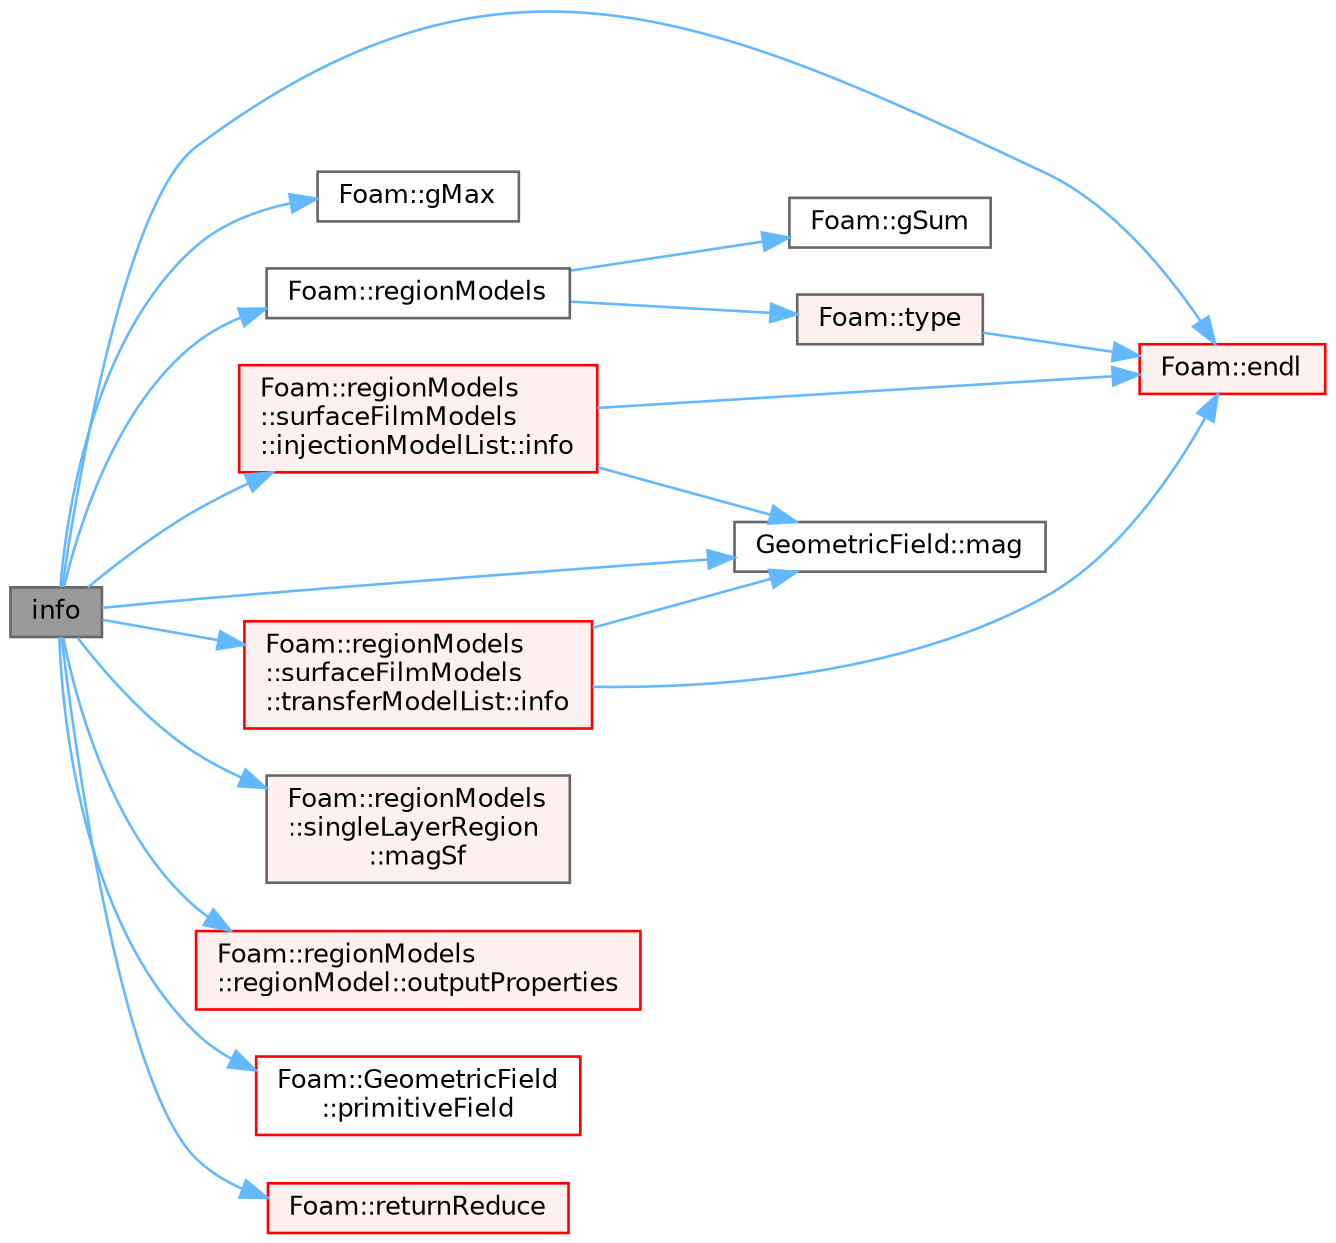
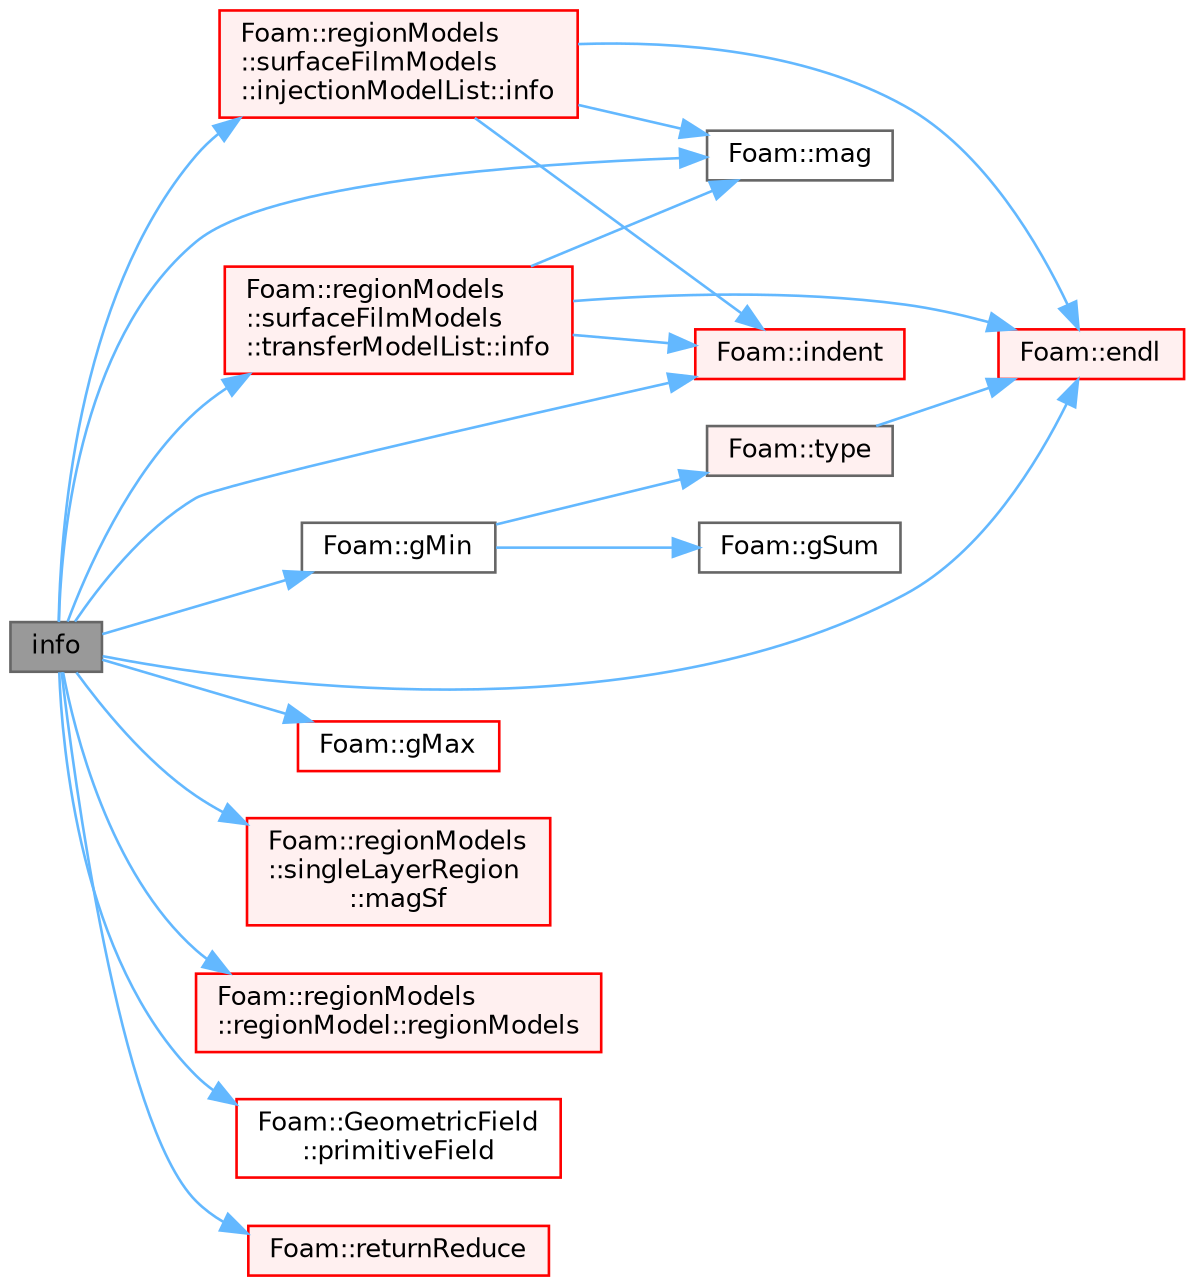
(418, 197) -> (399, 746)
(418, 293) -> (399, 548)
none -> (800, 354)
(890, 547) -> (800, 156)
(418, 829) -> (399, 872)
(418, 970) -> (399, 1013)
